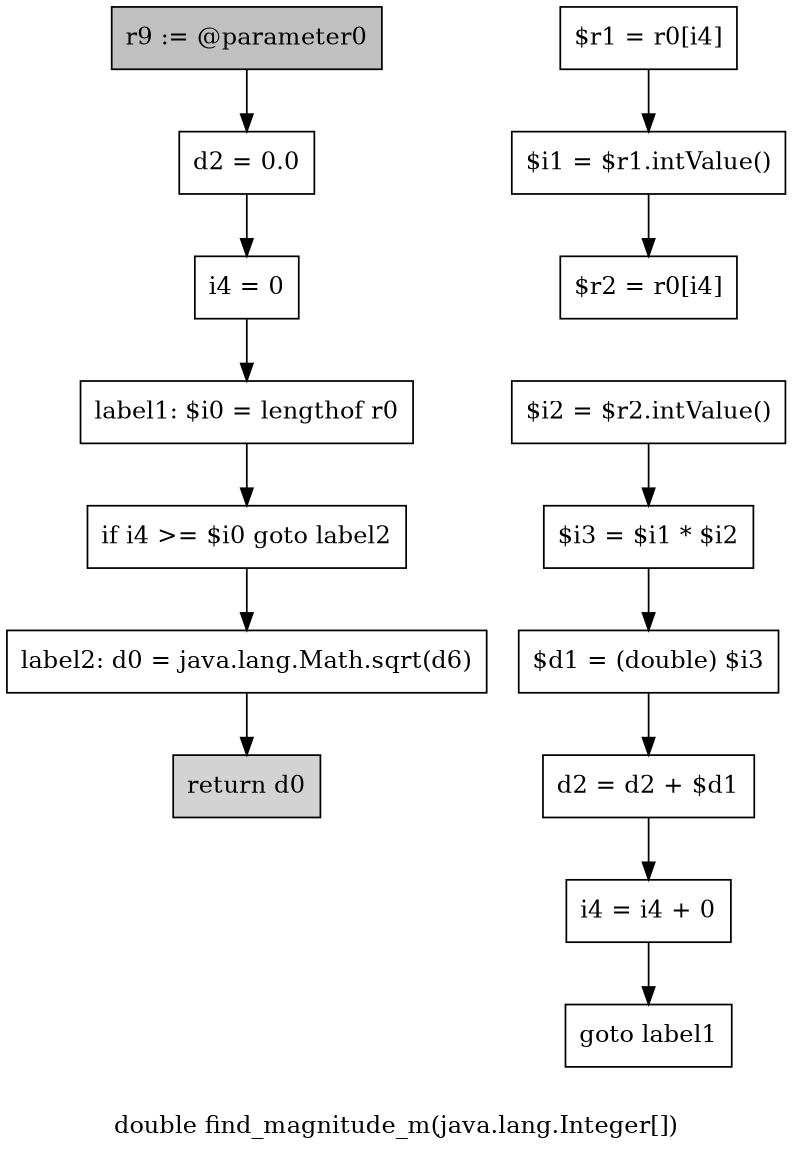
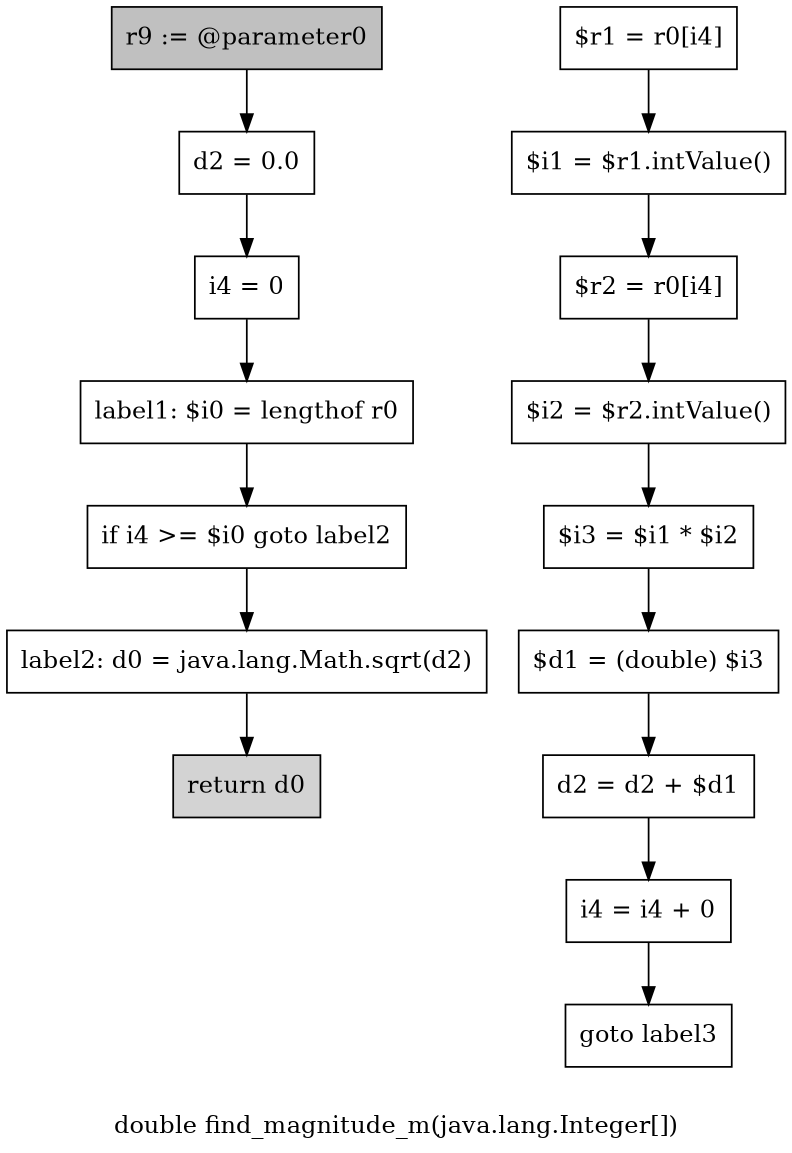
none -> (649, 341)
(247, 662) -> (247, 662)
(649, 1036) -> (649, 1036)
